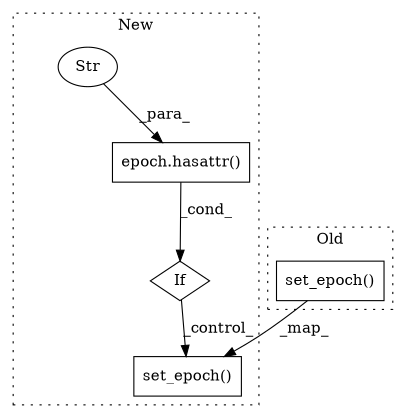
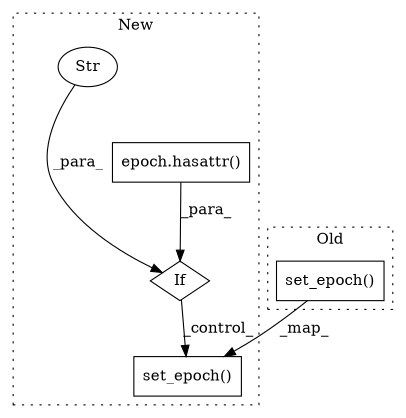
(129, 109) -> (60, 195)
(206, 210) -> (206, 210)
